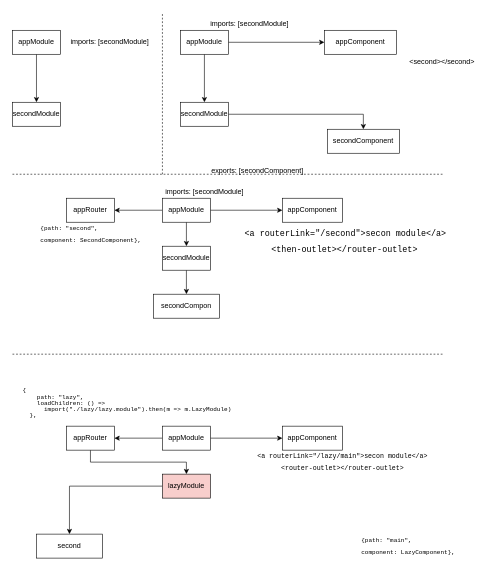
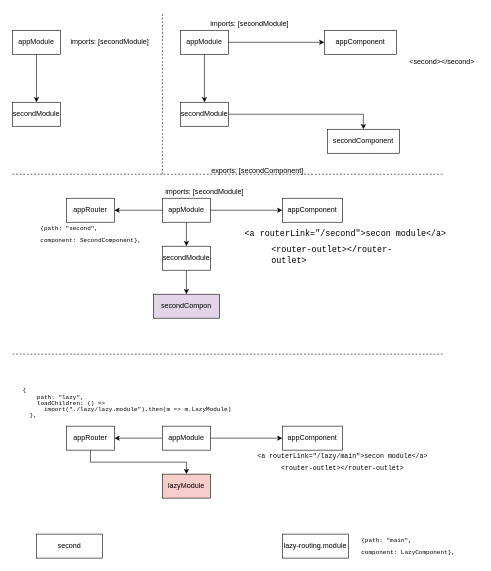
(328, 249) -> (332, 249)
(186, 306) -> (186, 306)
(69, 507) -> none
none -> (315, 546)
